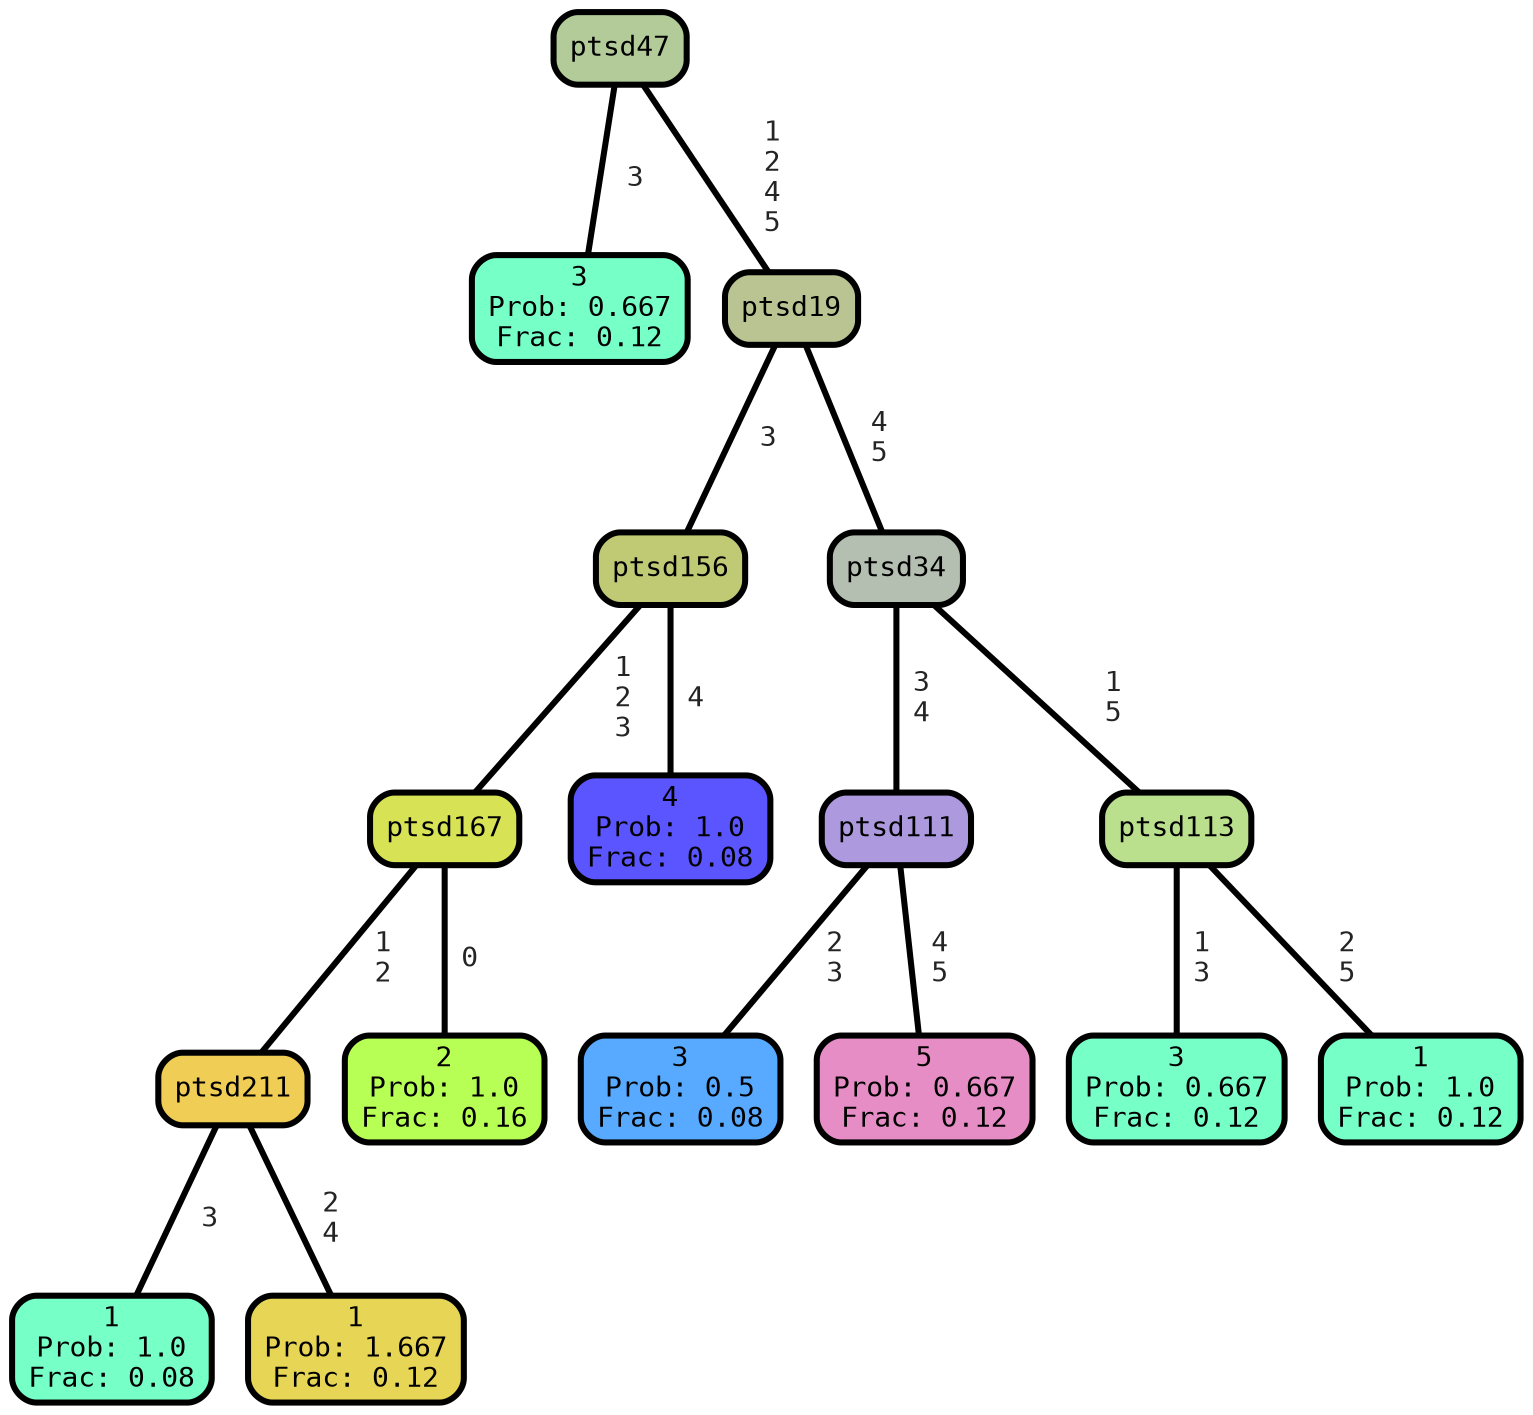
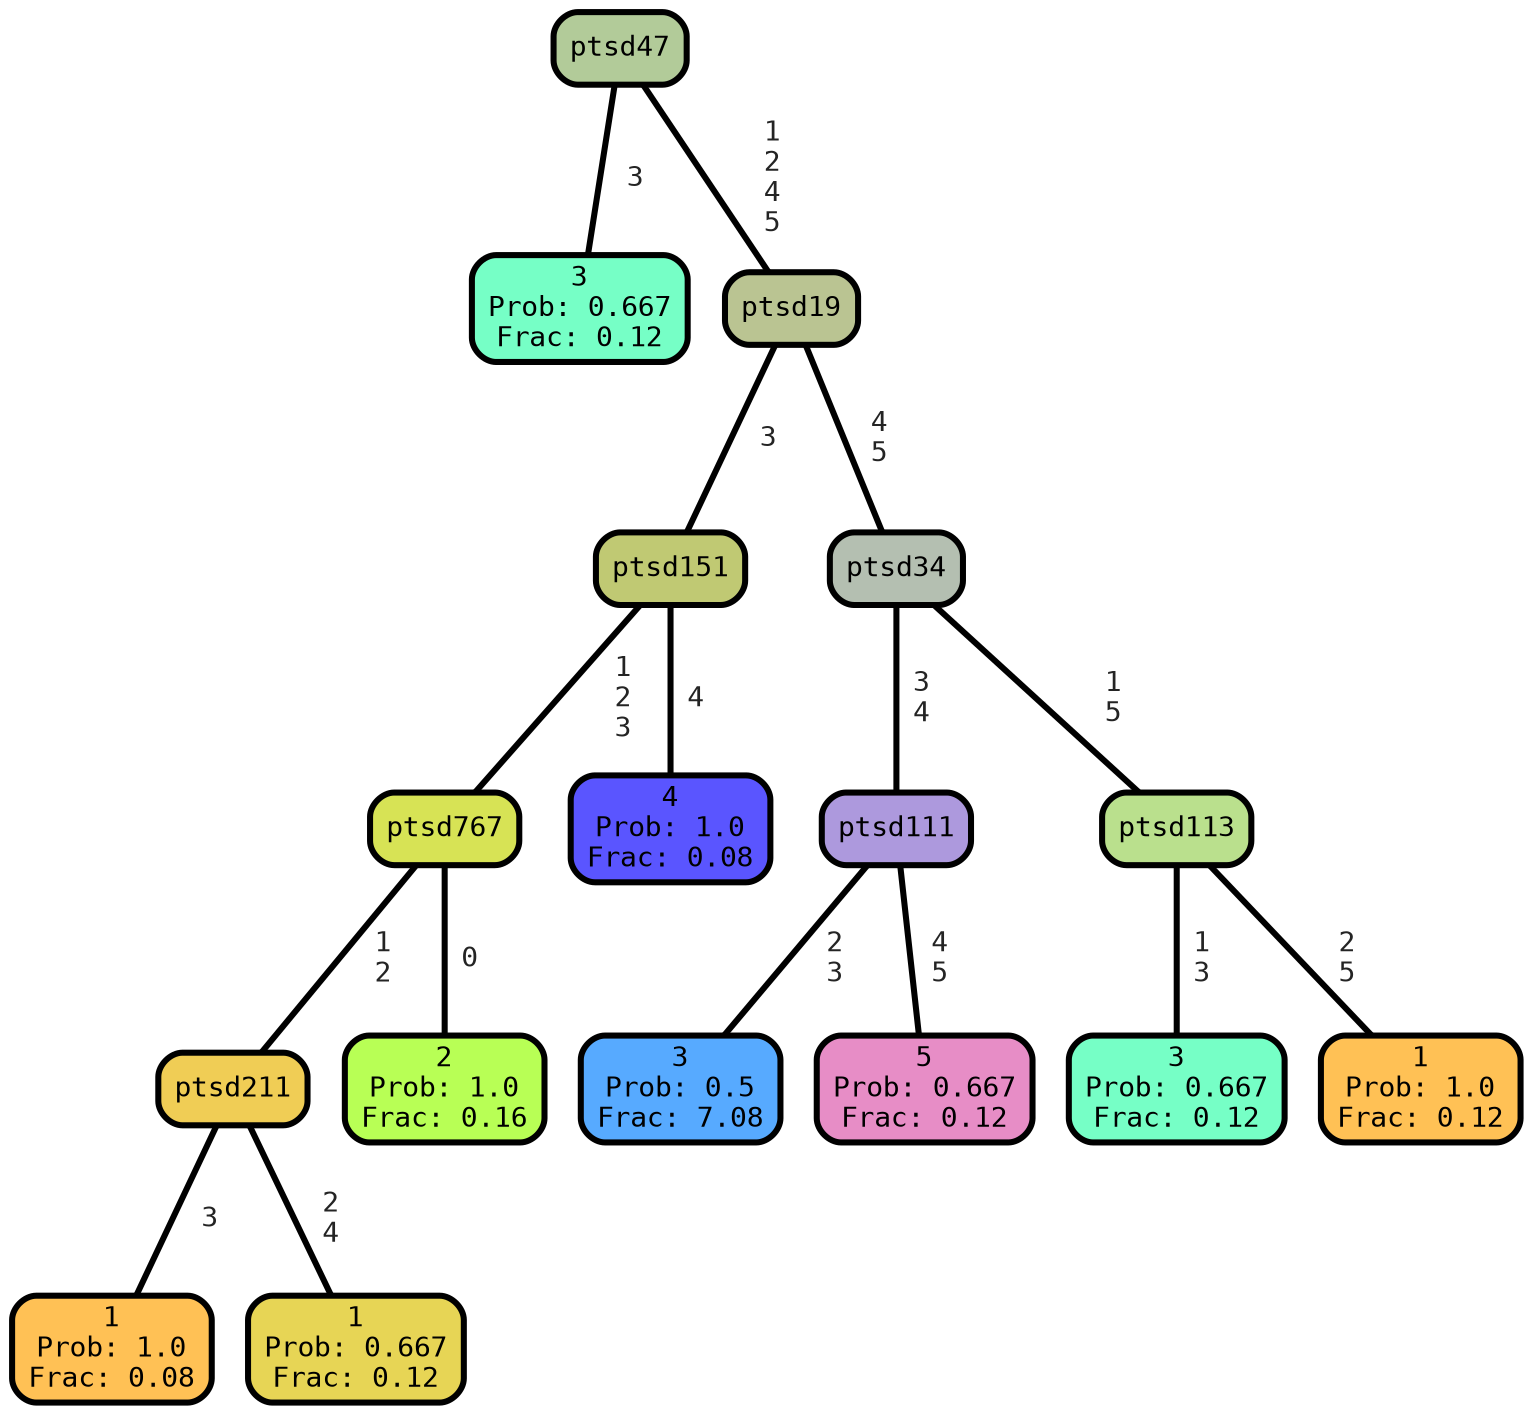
(671, 569) -> (671, 569)
(445, 829) -> (445, 829)
(681, 1089) -> (681, 1089)
(1421, 1089) -> (1421, 1089)
(112, 1349) -> (112, 1349)
(356, 1349) -> (356, 1349)
